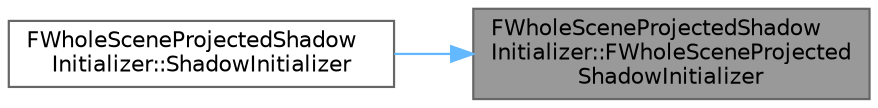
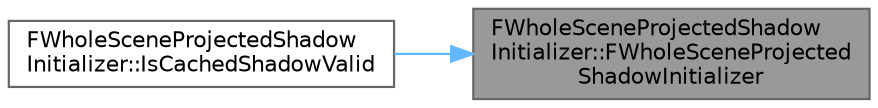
(201, 54) -> (201, 54)
